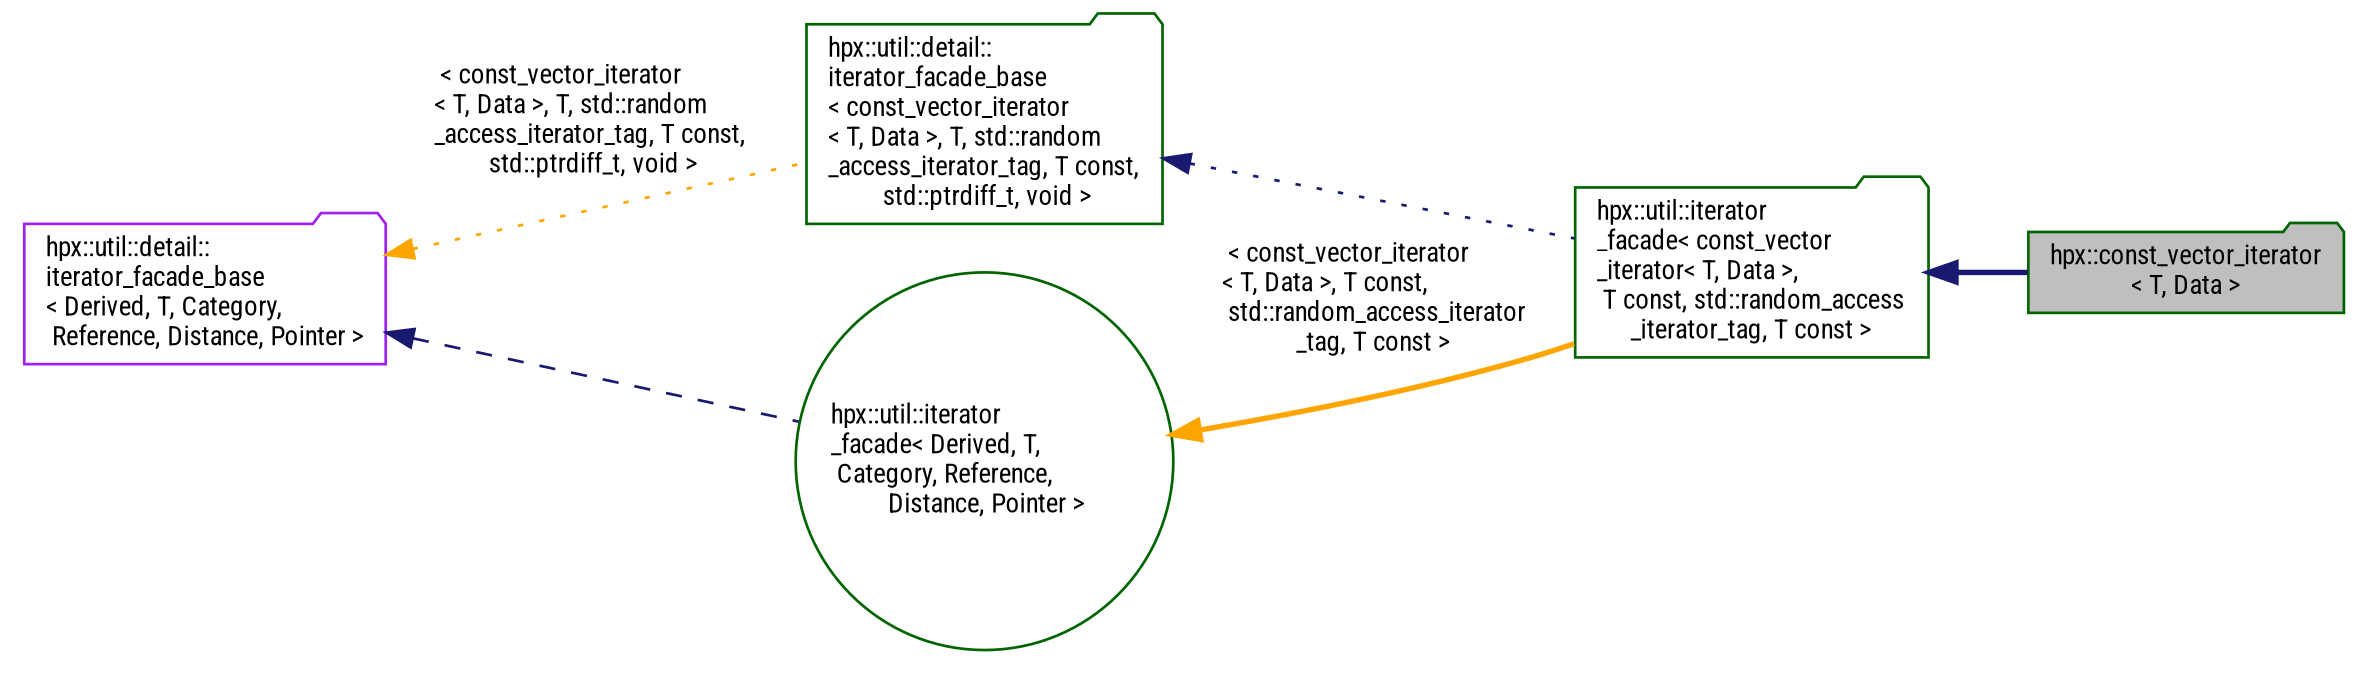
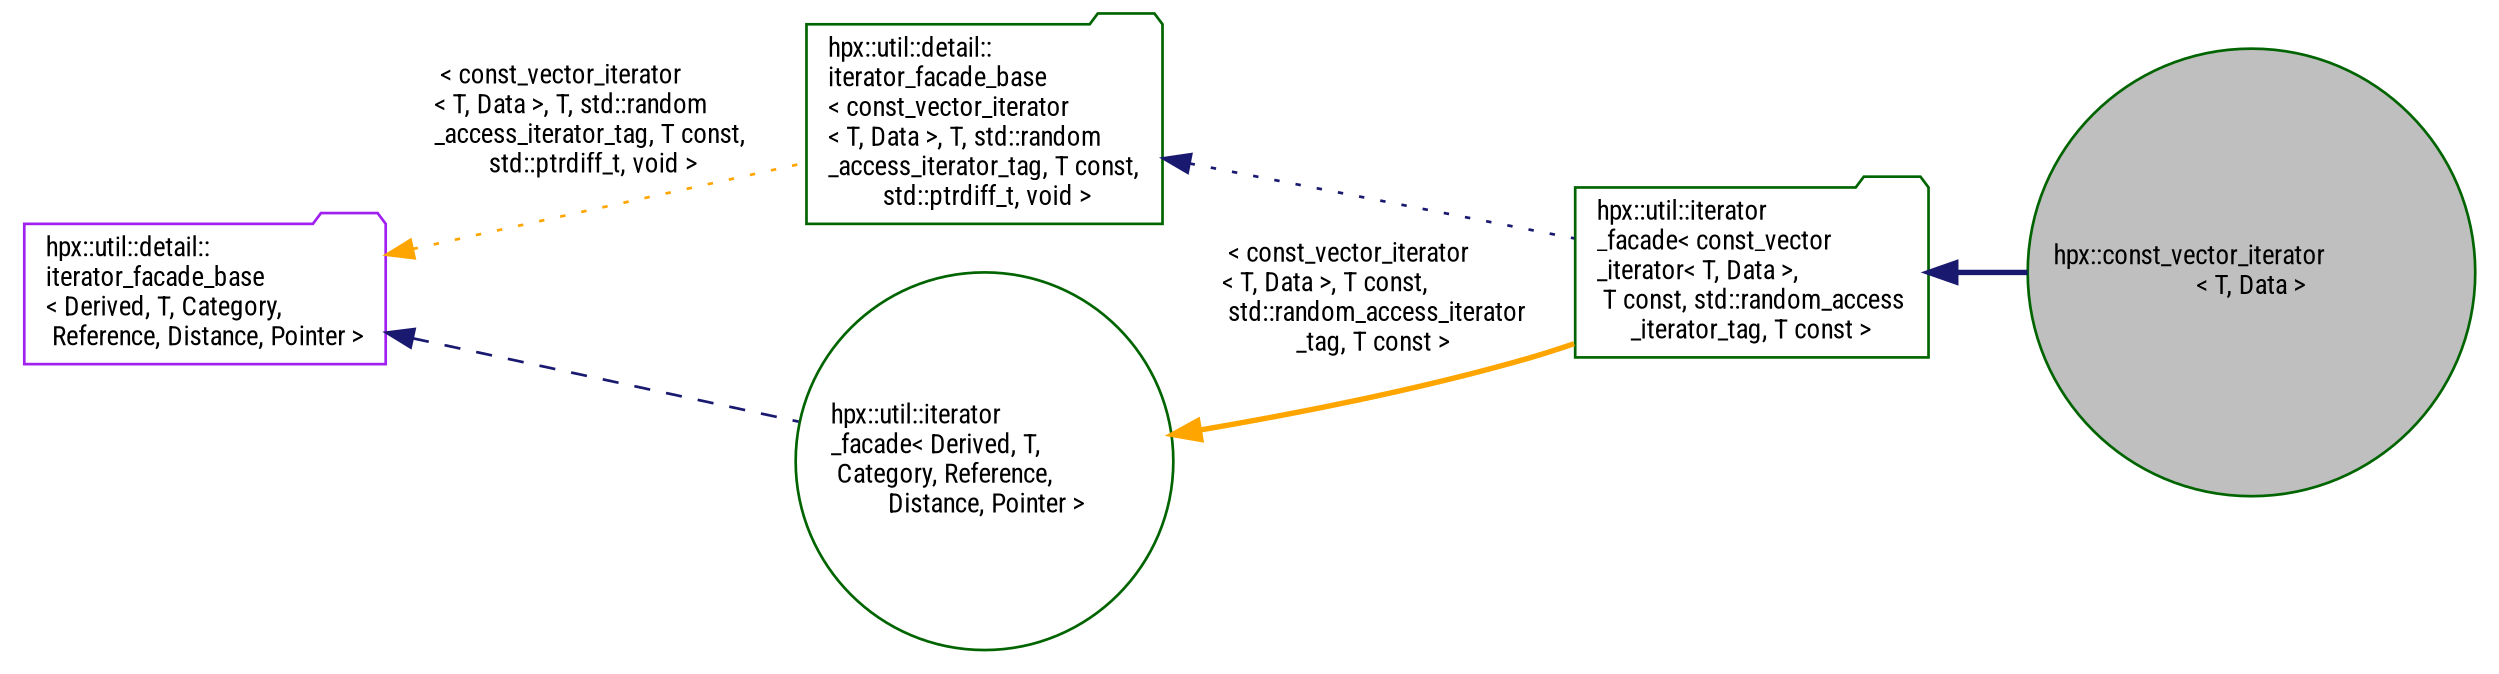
(2186, 272) -> (2251, 272)
